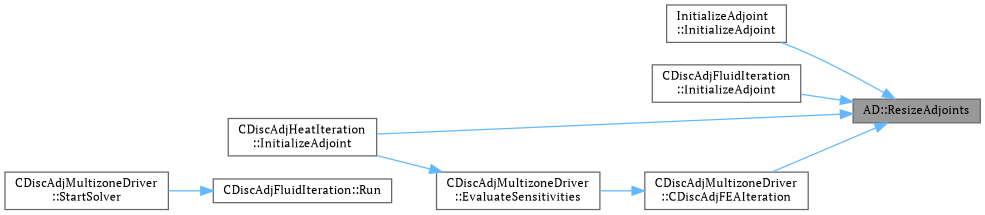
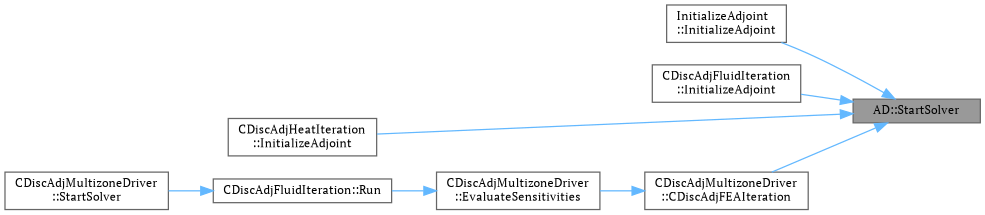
(917, 111) -> (917, 111)
(404, 162) -> (408, 191)
